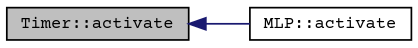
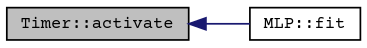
(331, 24) -> (305, 24)
